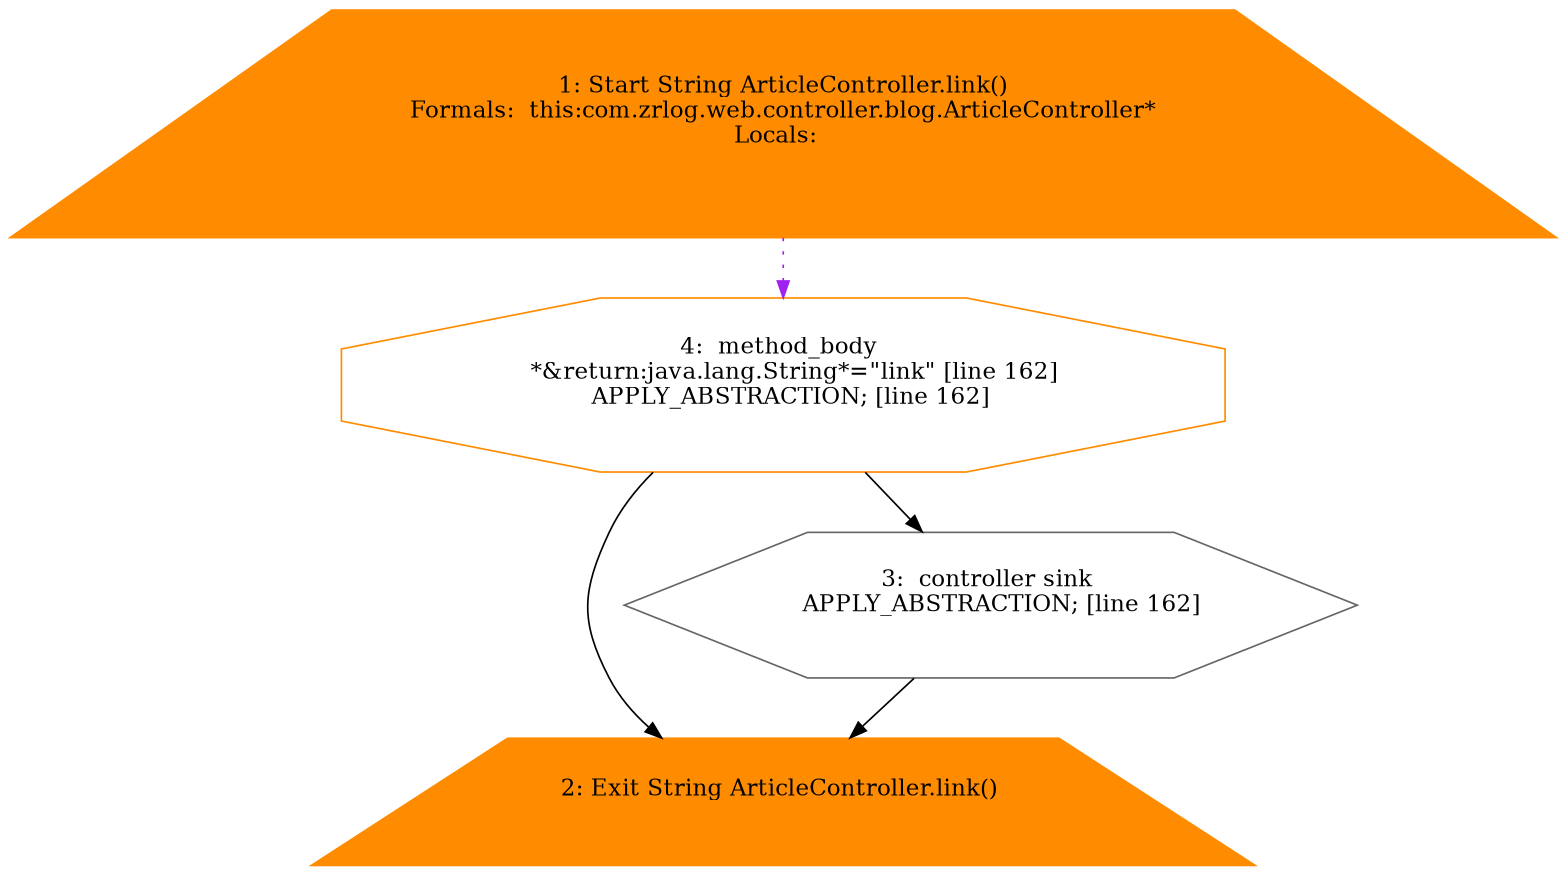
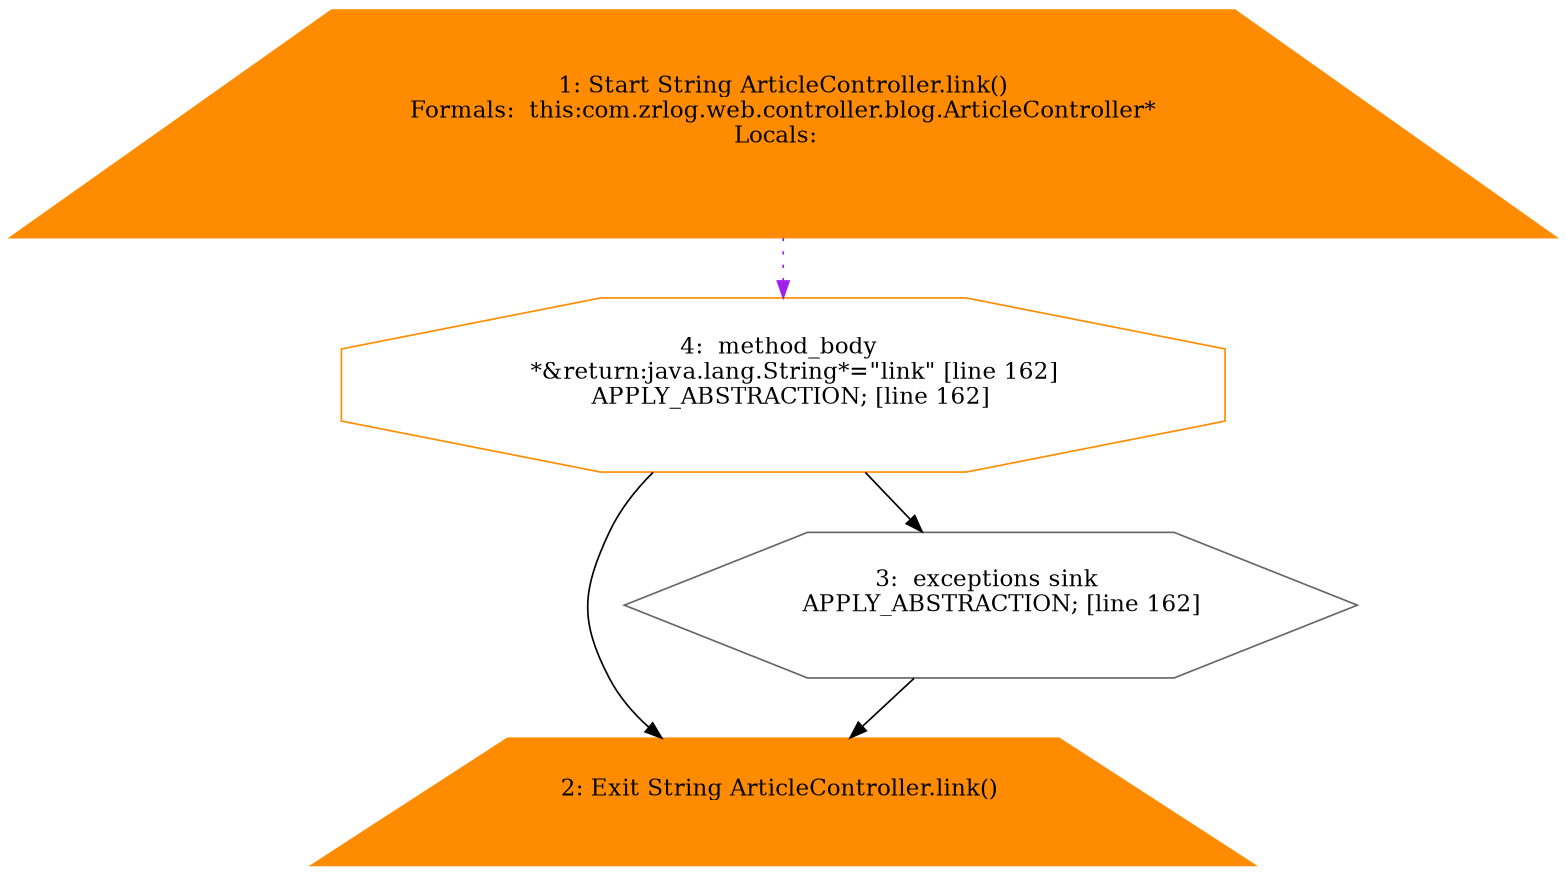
(991, 605) -> (991, 605)
